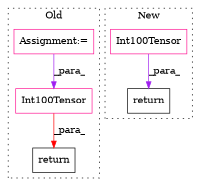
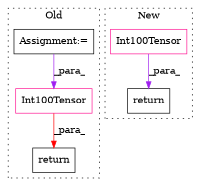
(54, 42) -> (54, 42)
